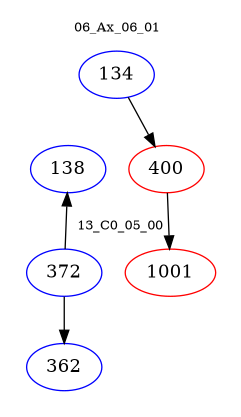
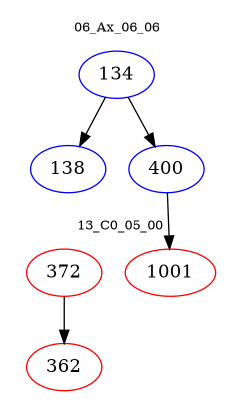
(117, 28) -> (117, 28)
(167, 169) -> (167, 169)
(66, 228) -> (96, 116)
(64, 273) -> (64, 273)
(64, 367) -> (64, 367)
